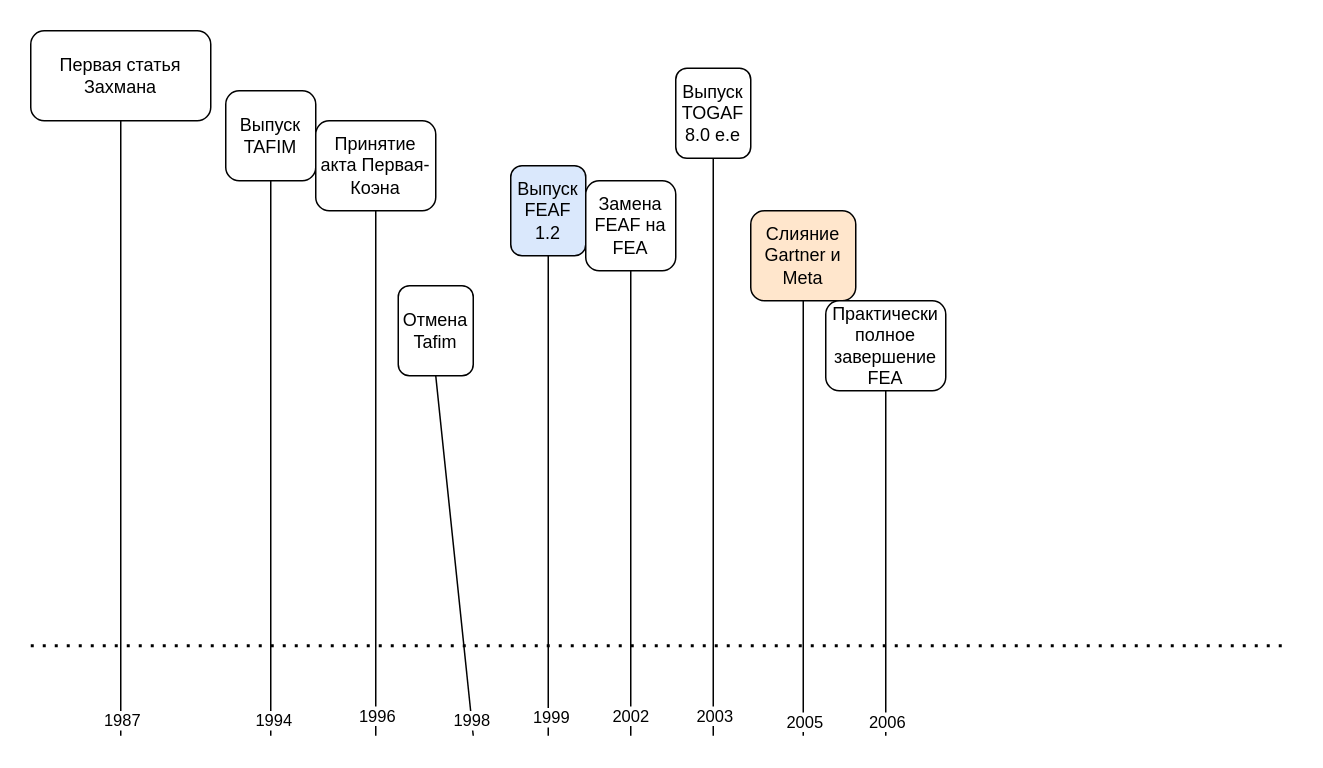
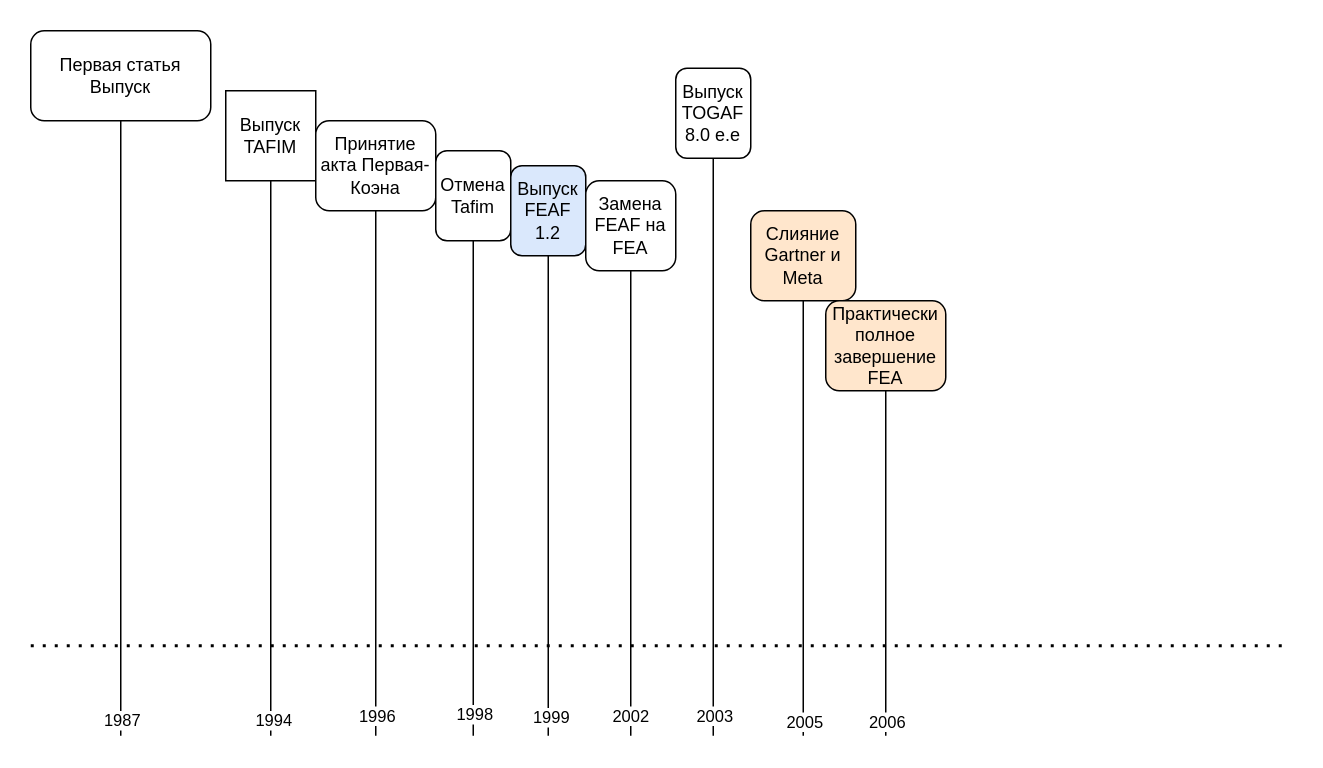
(121, 76) -> (121, 76)
(271, 136) -> (271, 136)
(436, 331) -> (473, 196)
(886, 346) -> (886, 346)
